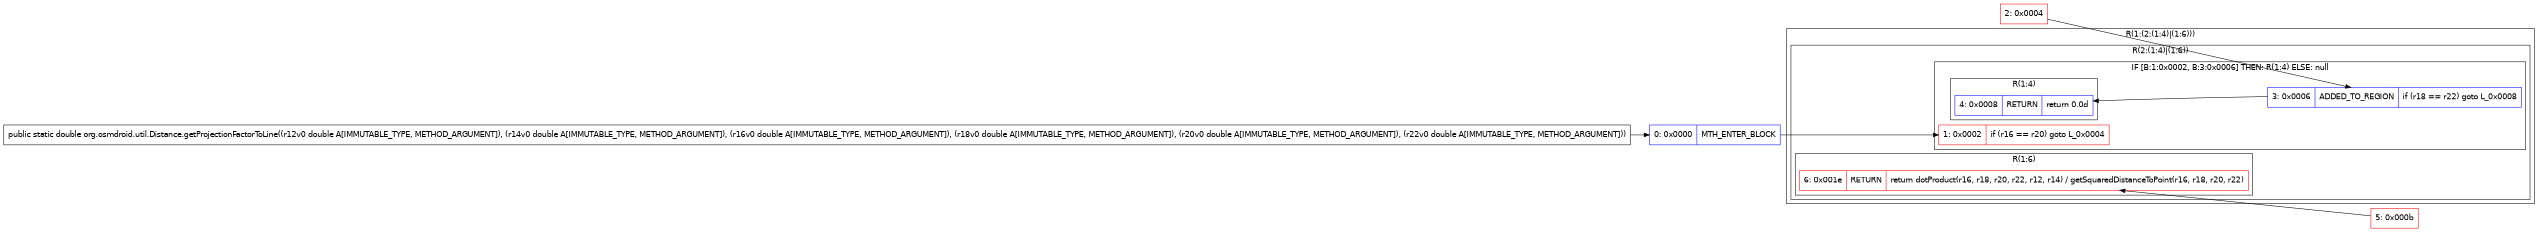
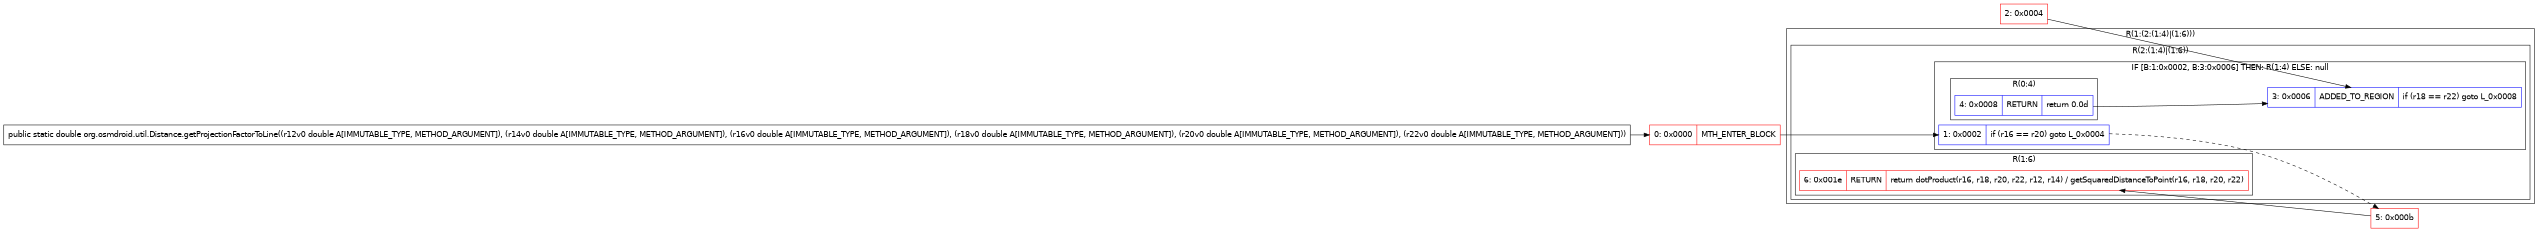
(2024, 85) -> (2024, 85)
(2183, 98) -> (2178, 106)
(1715, 135) -> (1715, 135)
(2024, 135) -> (2024, 135)
none -> (2260, 154)
